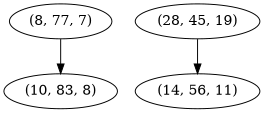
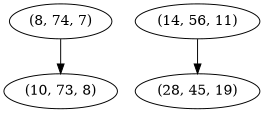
(61, 21) -> (61, 21)
(198, 52) -> (198, 52)
(61, 91) -> (61, 91)
